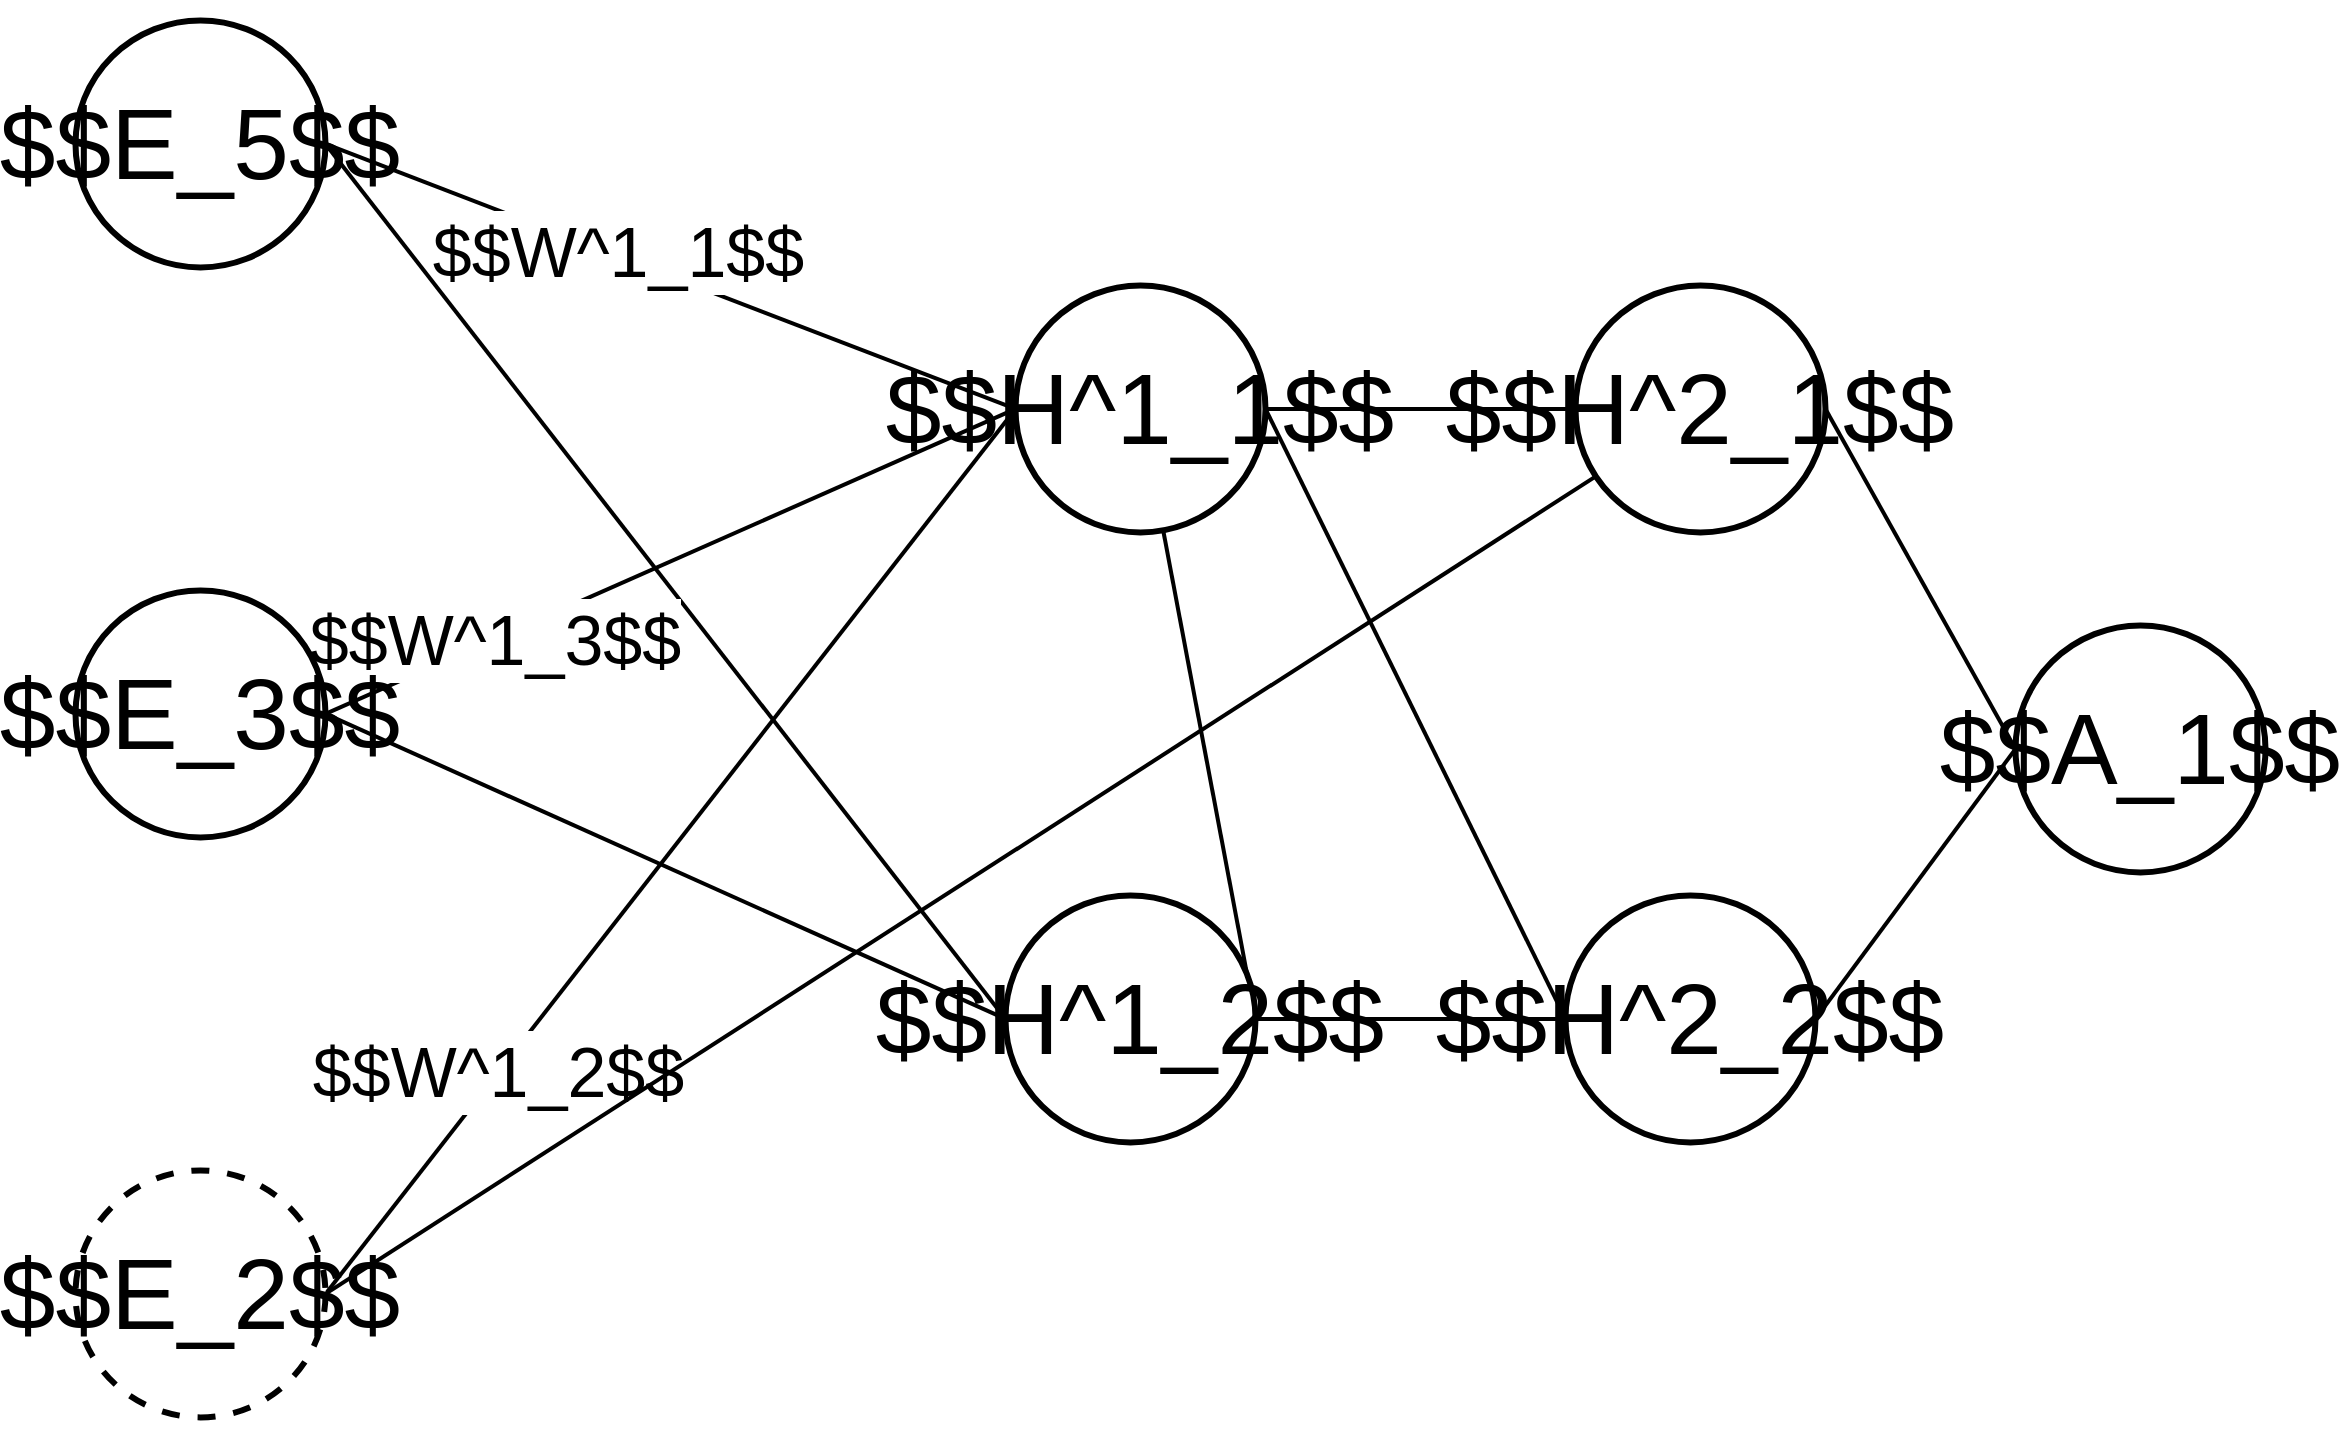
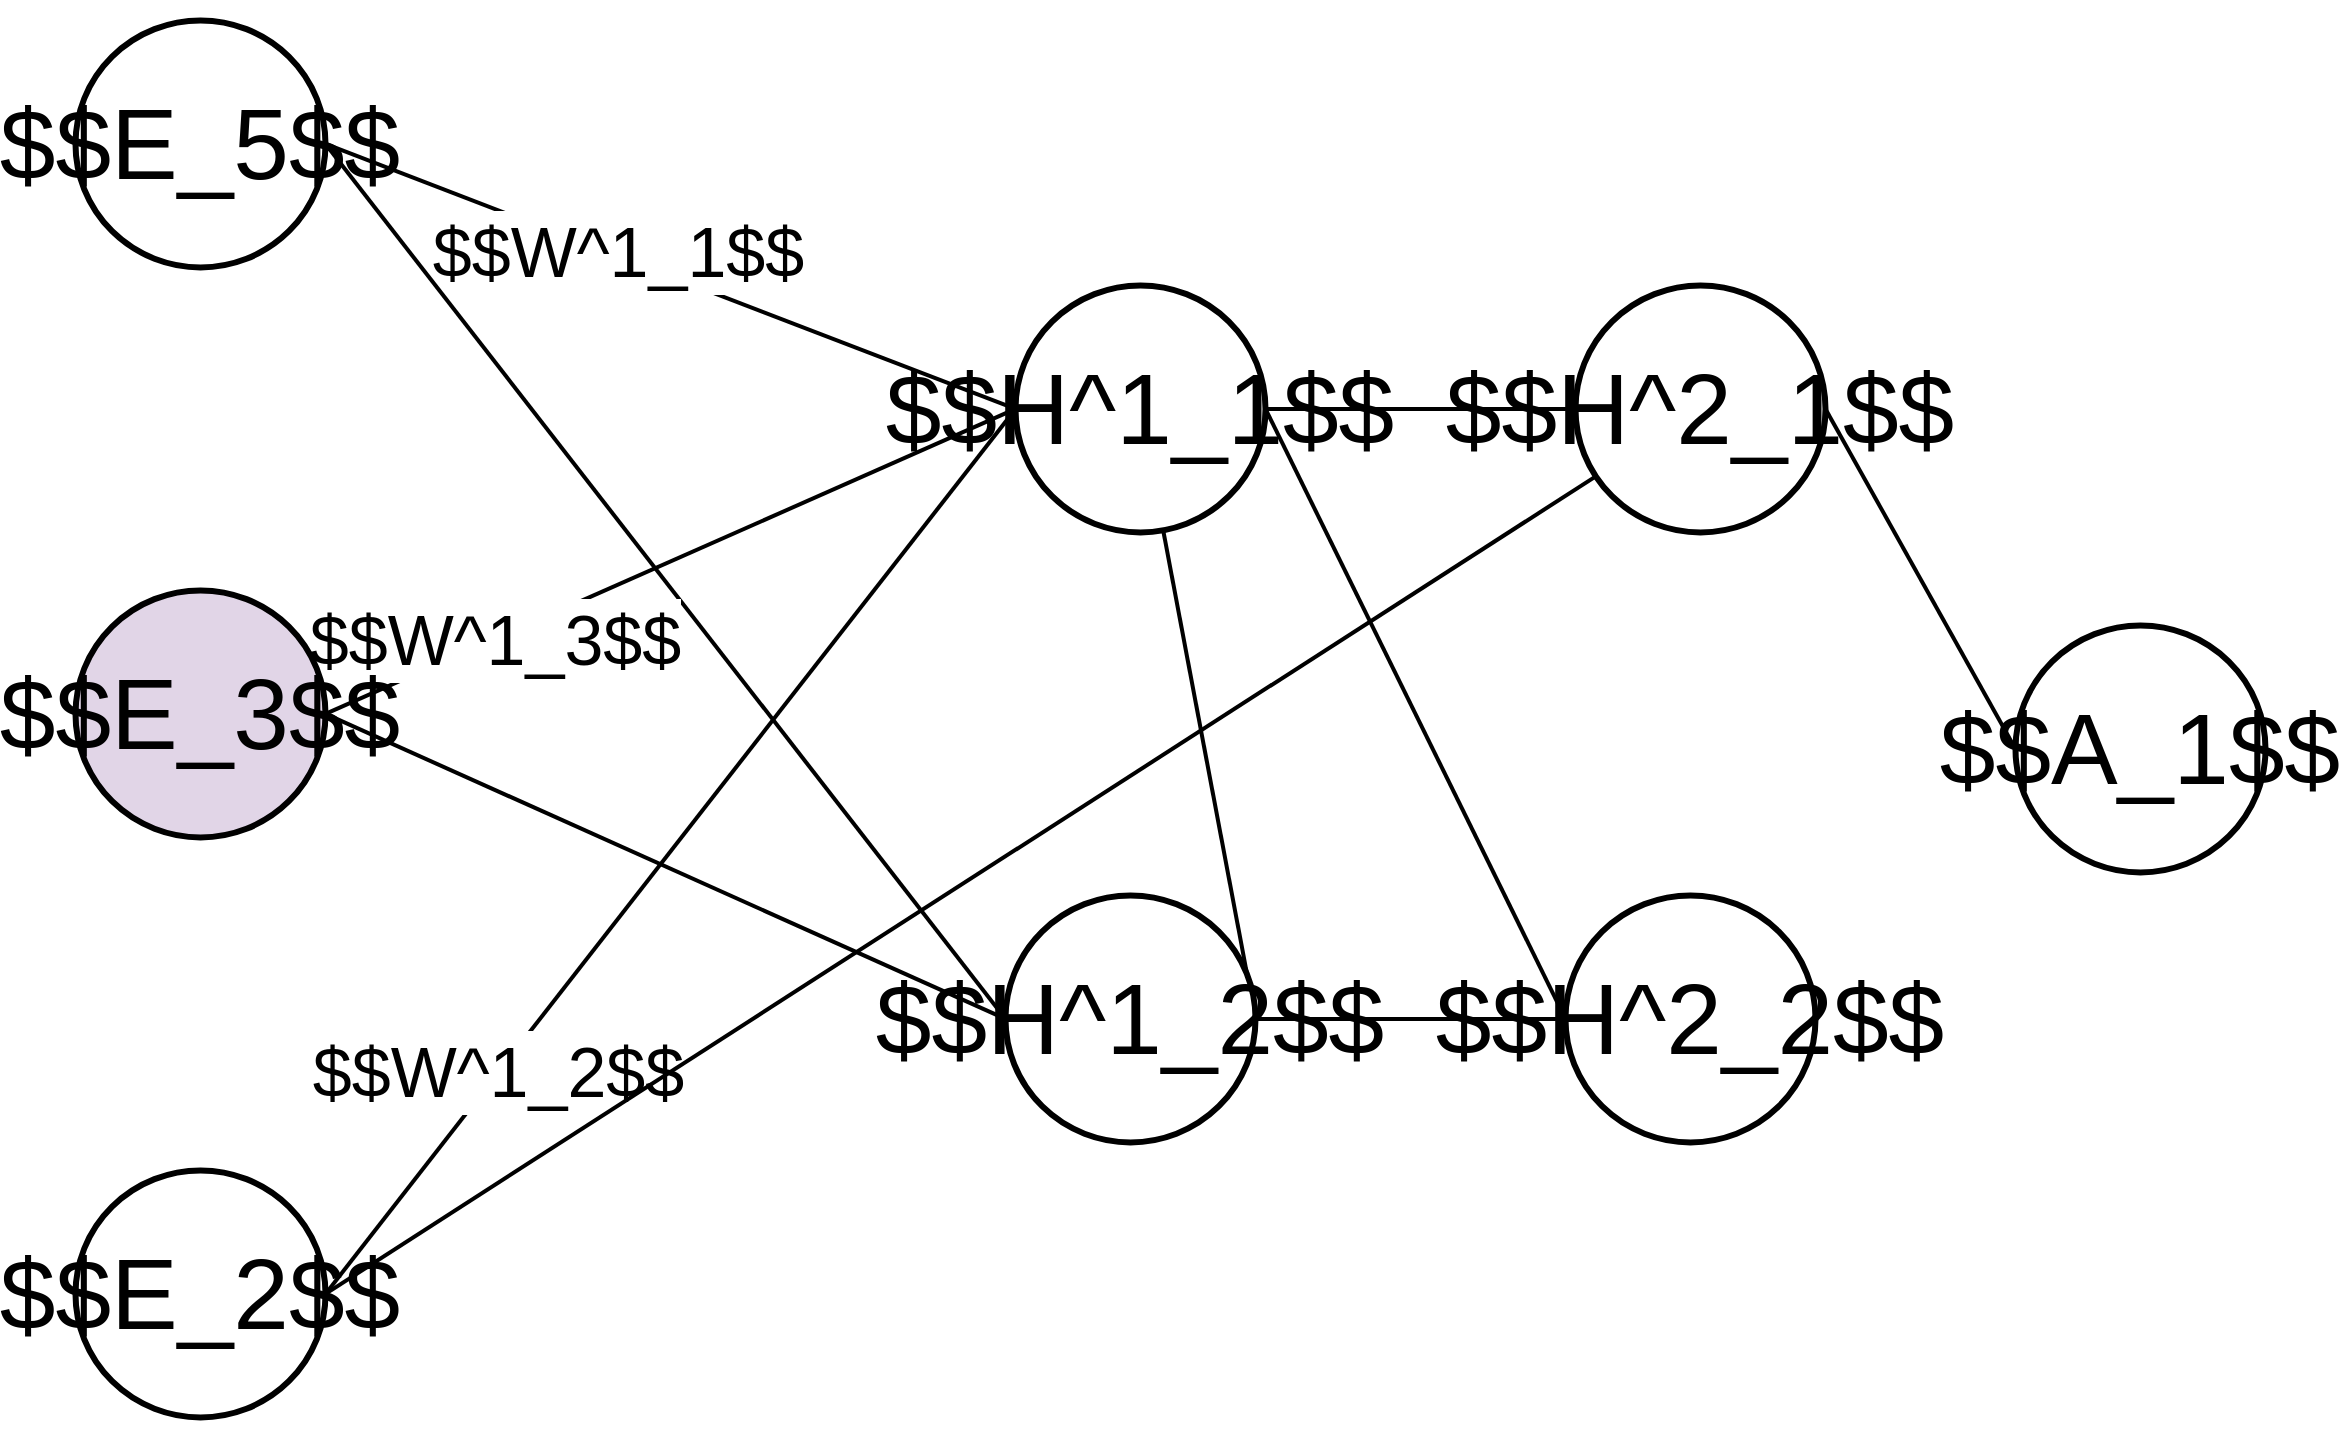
(201, 714) -> (201, 714)
(1920, 878) -> none
(201, 1294) -> (201, 1294)
